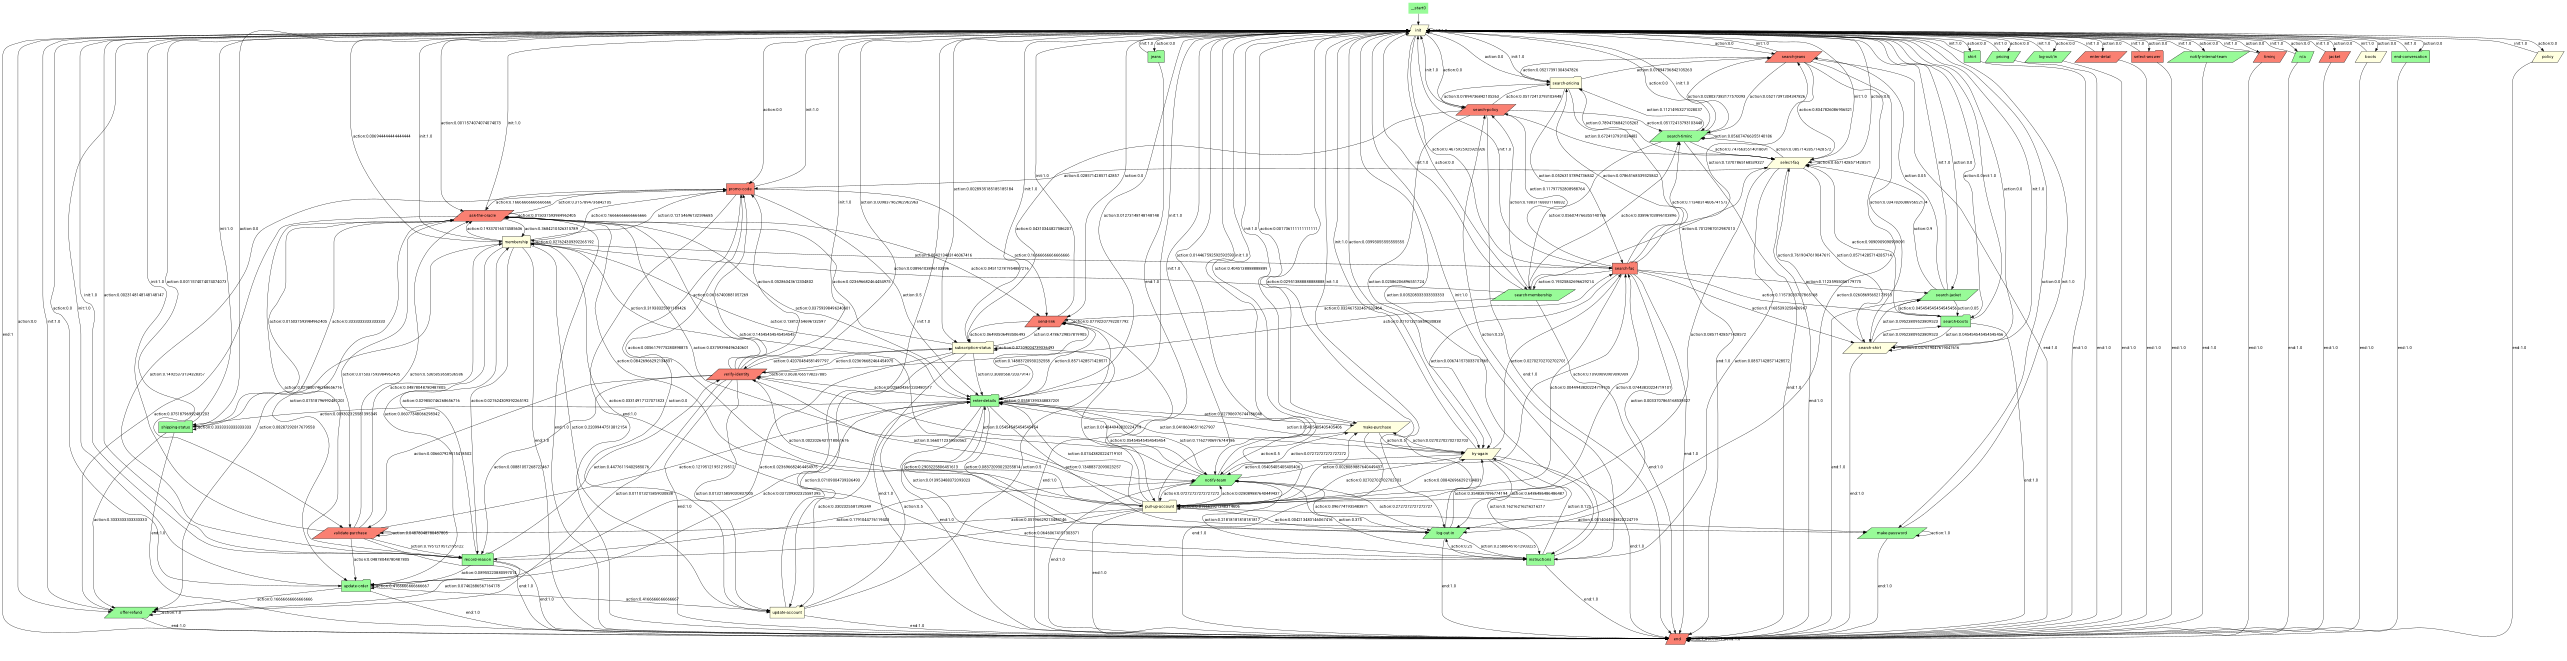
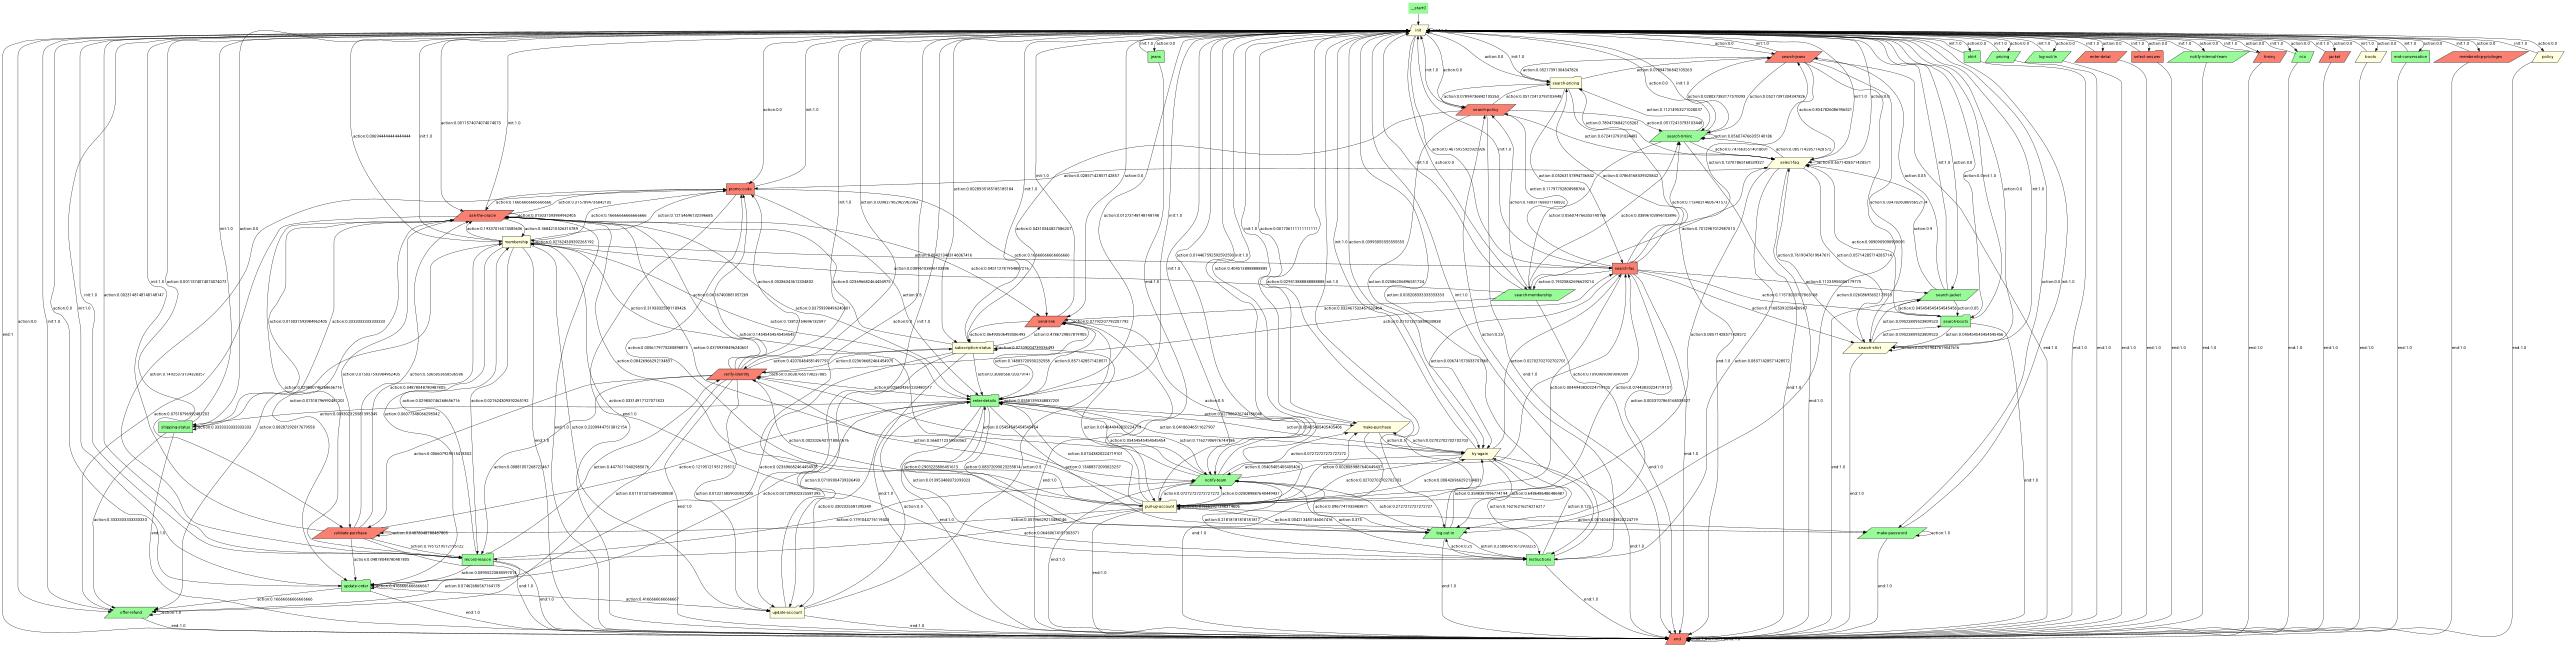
none -> (2481, 57)
(641, 436) -> (923, 170)
(1271, 443) -> (1224, 412)
